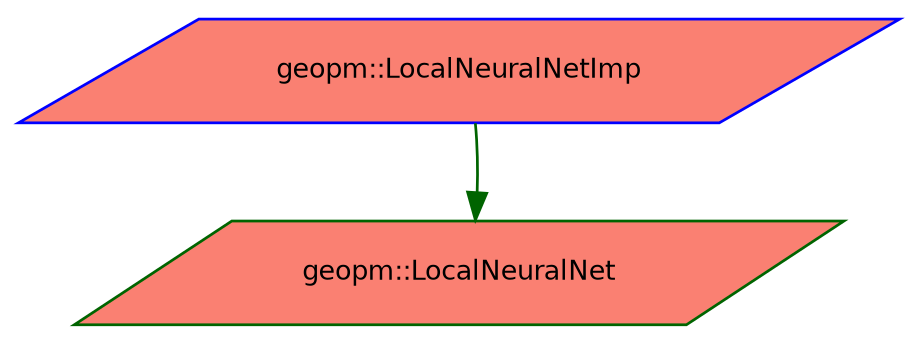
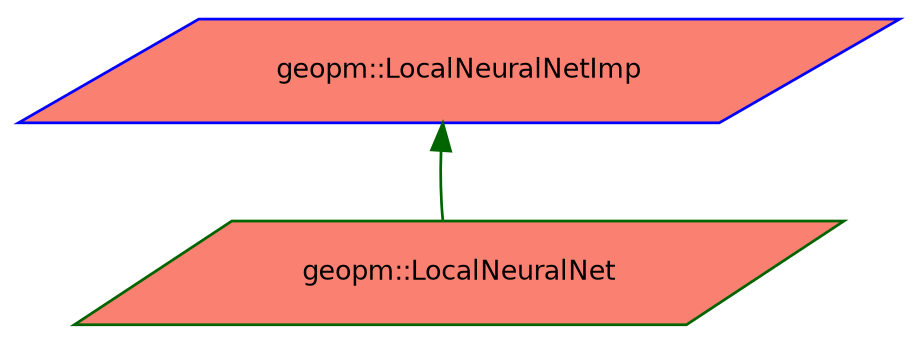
(477, 158) -> (441, 186)
